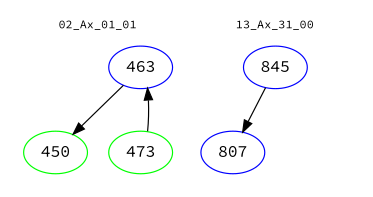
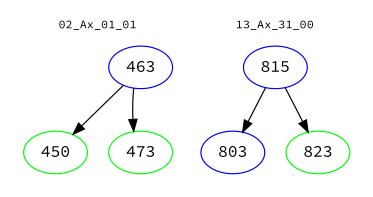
(275, 67) -> (275, 67)
(149, 116) -> (133, 104)
(233, 152) -> (233, 152)
none -> (318, 152)
